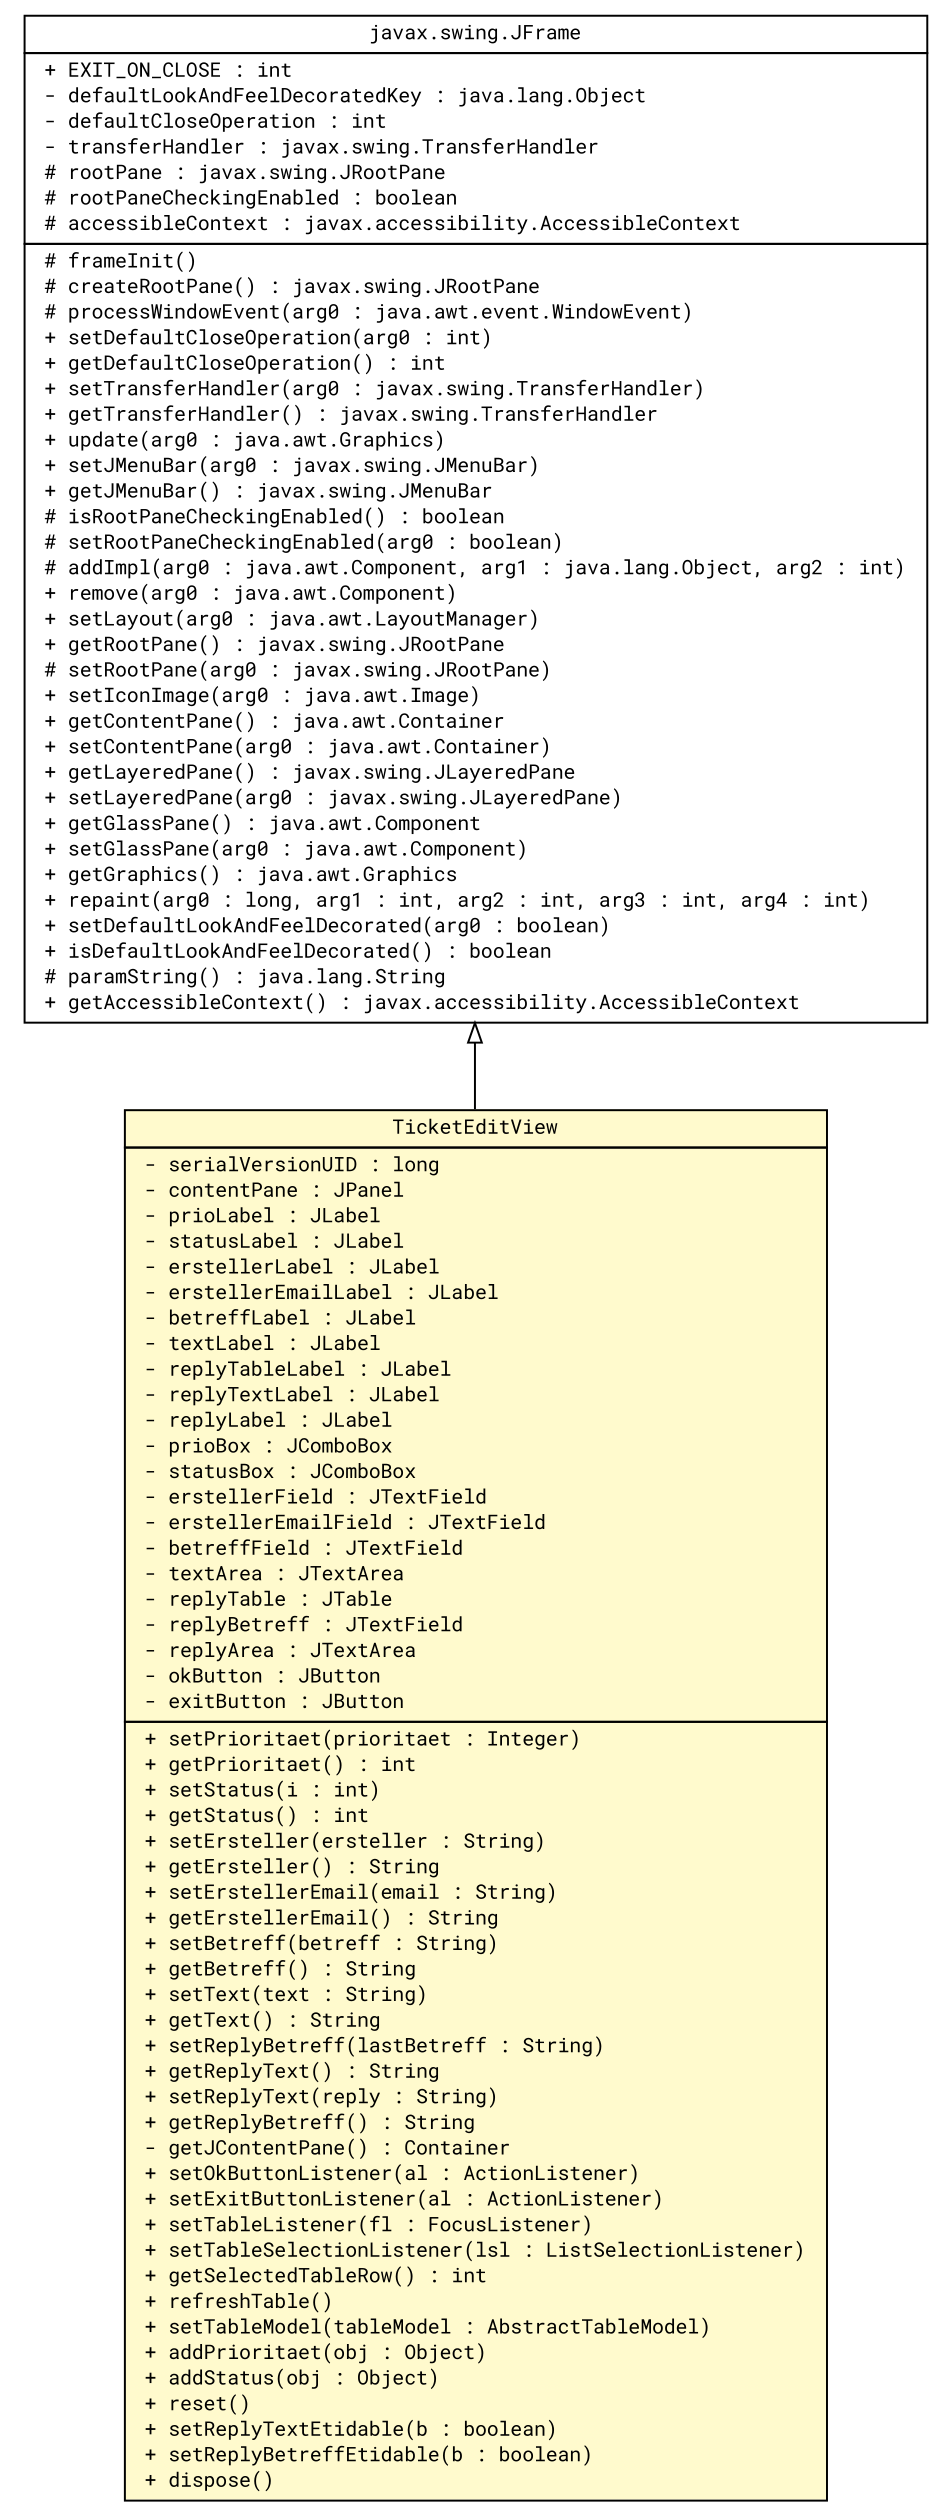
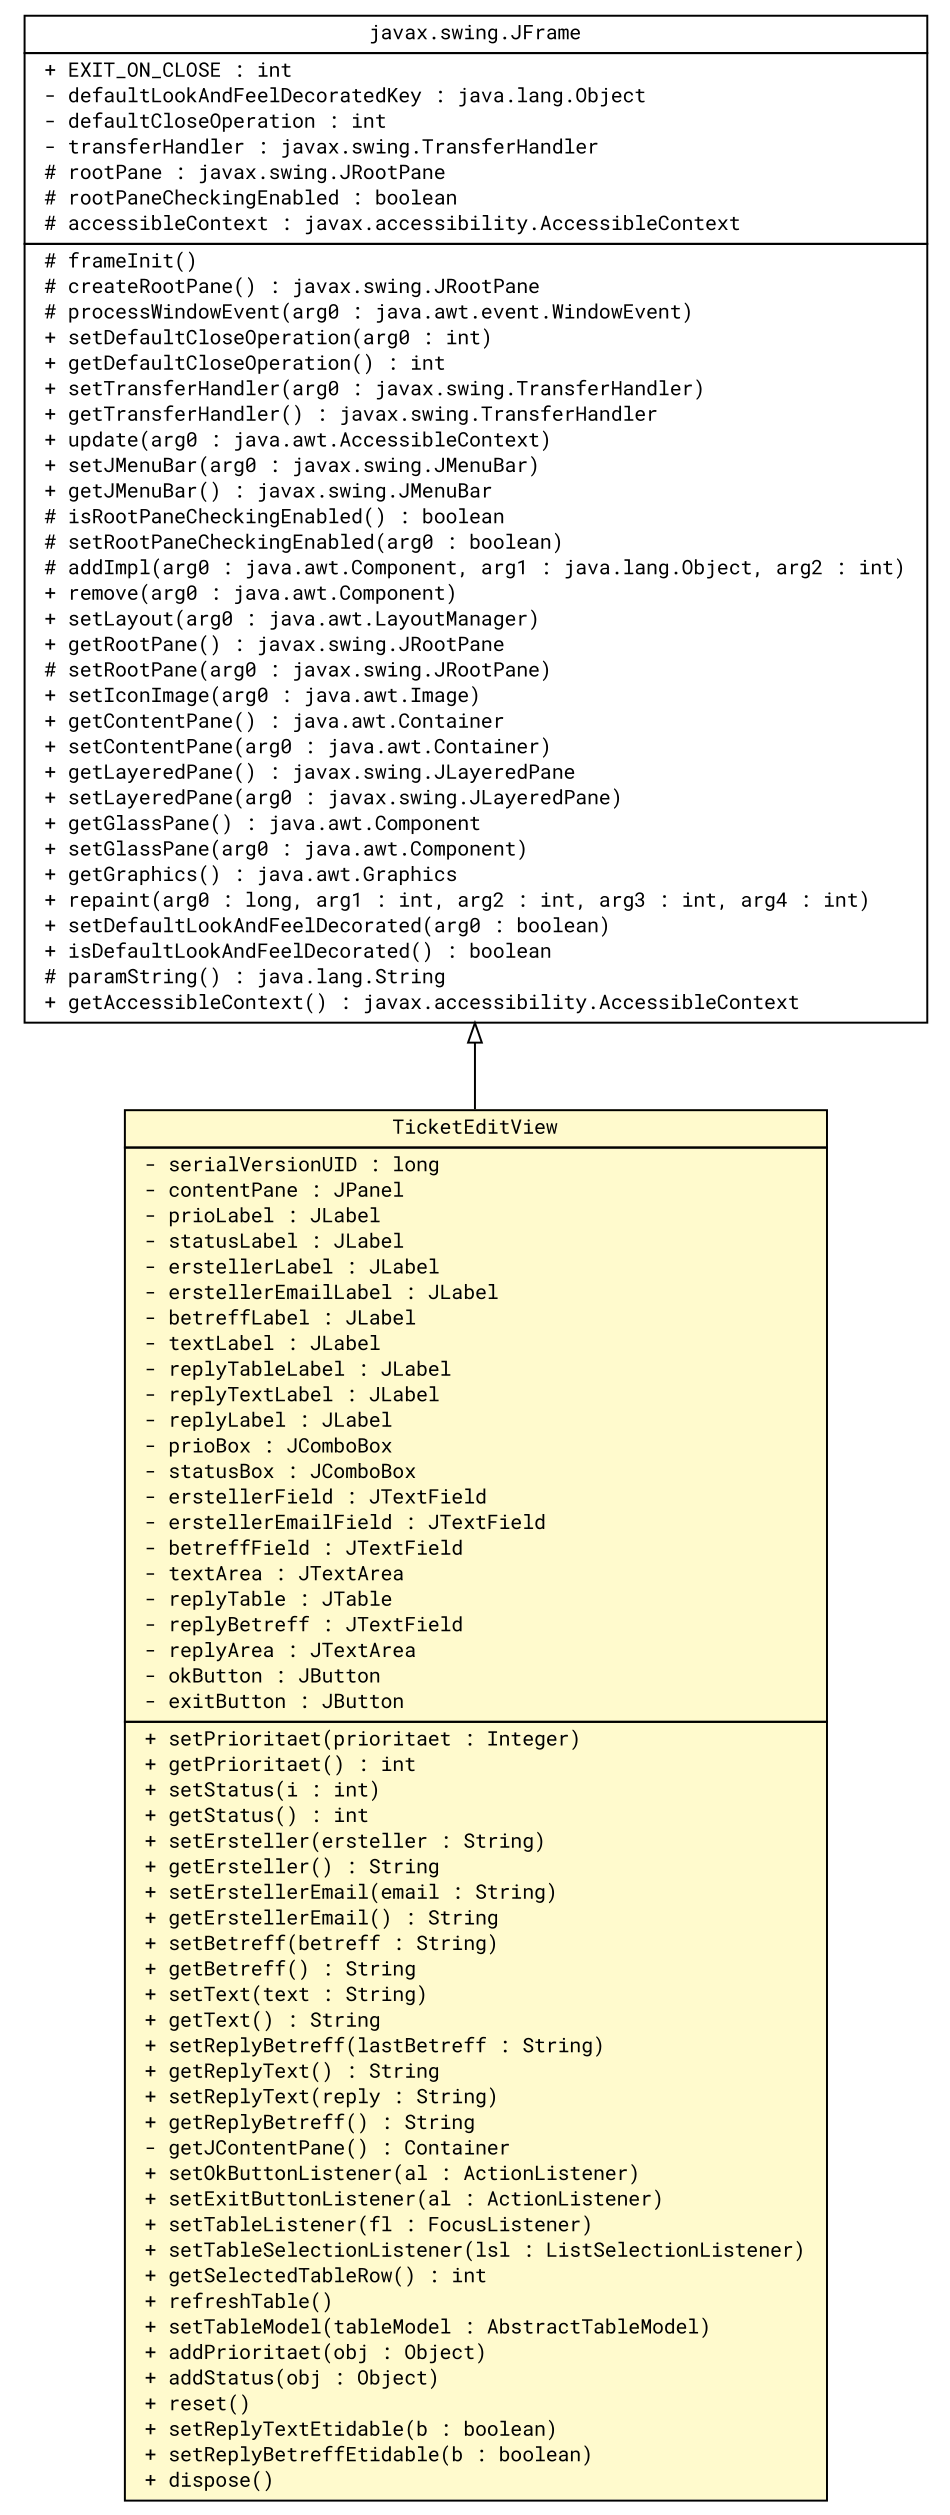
(246, 441) -> (299, 441)
